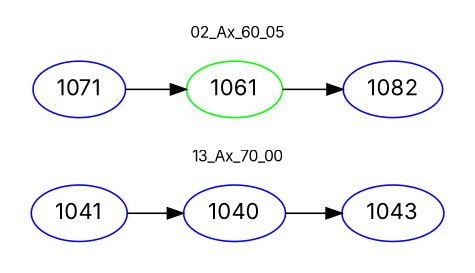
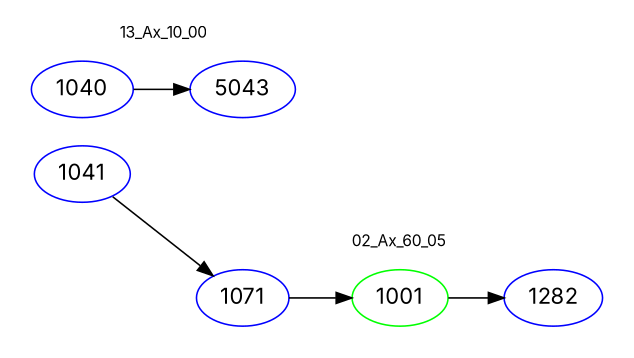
(235, 89) -> (400, 298)
(393, 89) -> (553, 298)
(238, 158) -> (164, 34)
(147, 213) -> (157, 231)
(393, 213) -> (243, 89)
